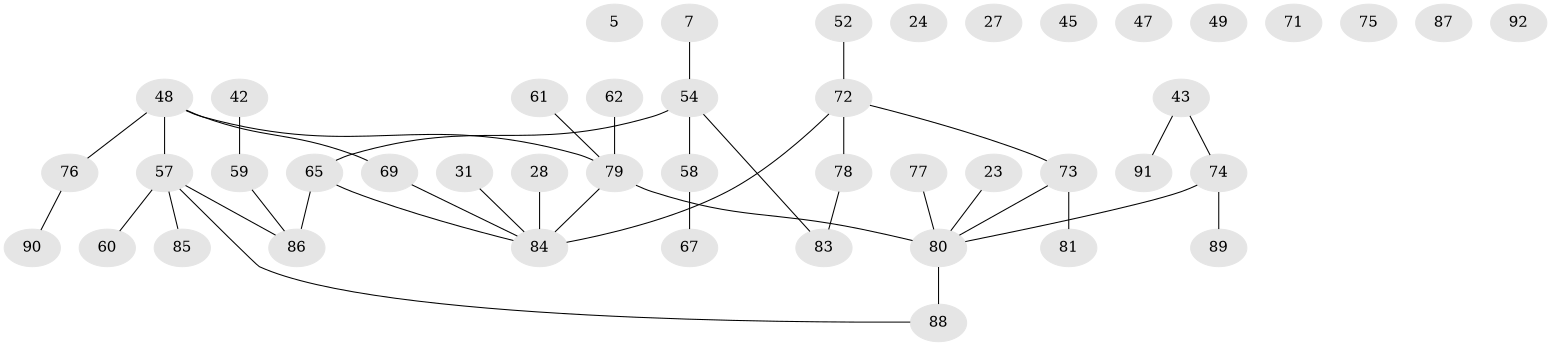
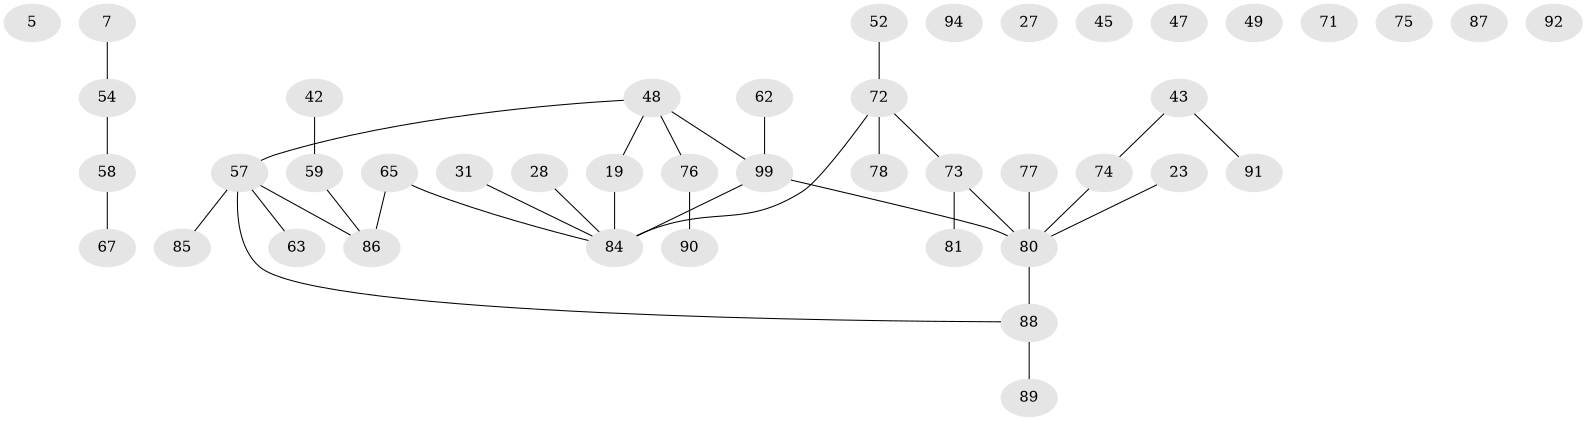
(919, 23) -> (954, 23)
(540, 98) -> none
(527, 135) -> none
(390, 173) -> (615, 173)
(615, 173) -> (765, 173)
(1219, 211) -> (1029, 361)
(107, 248) -> (297, 248)
(824, 248) -> none
